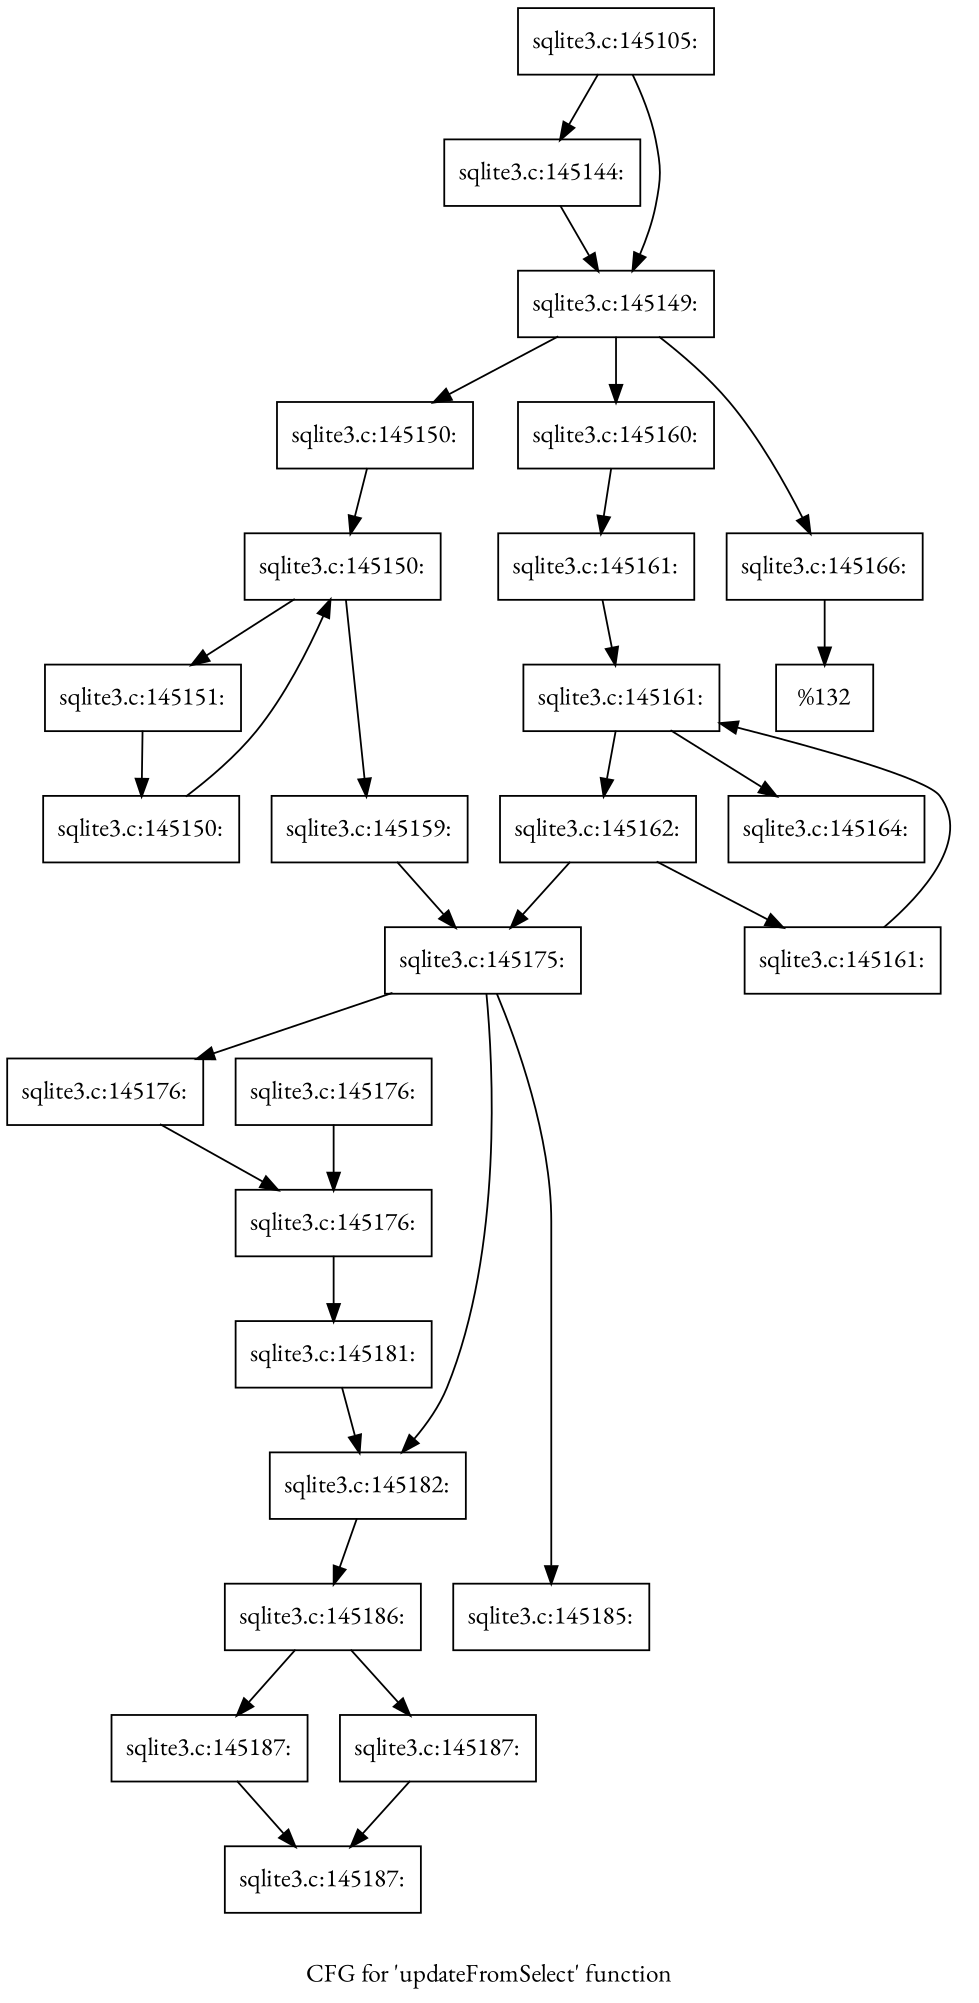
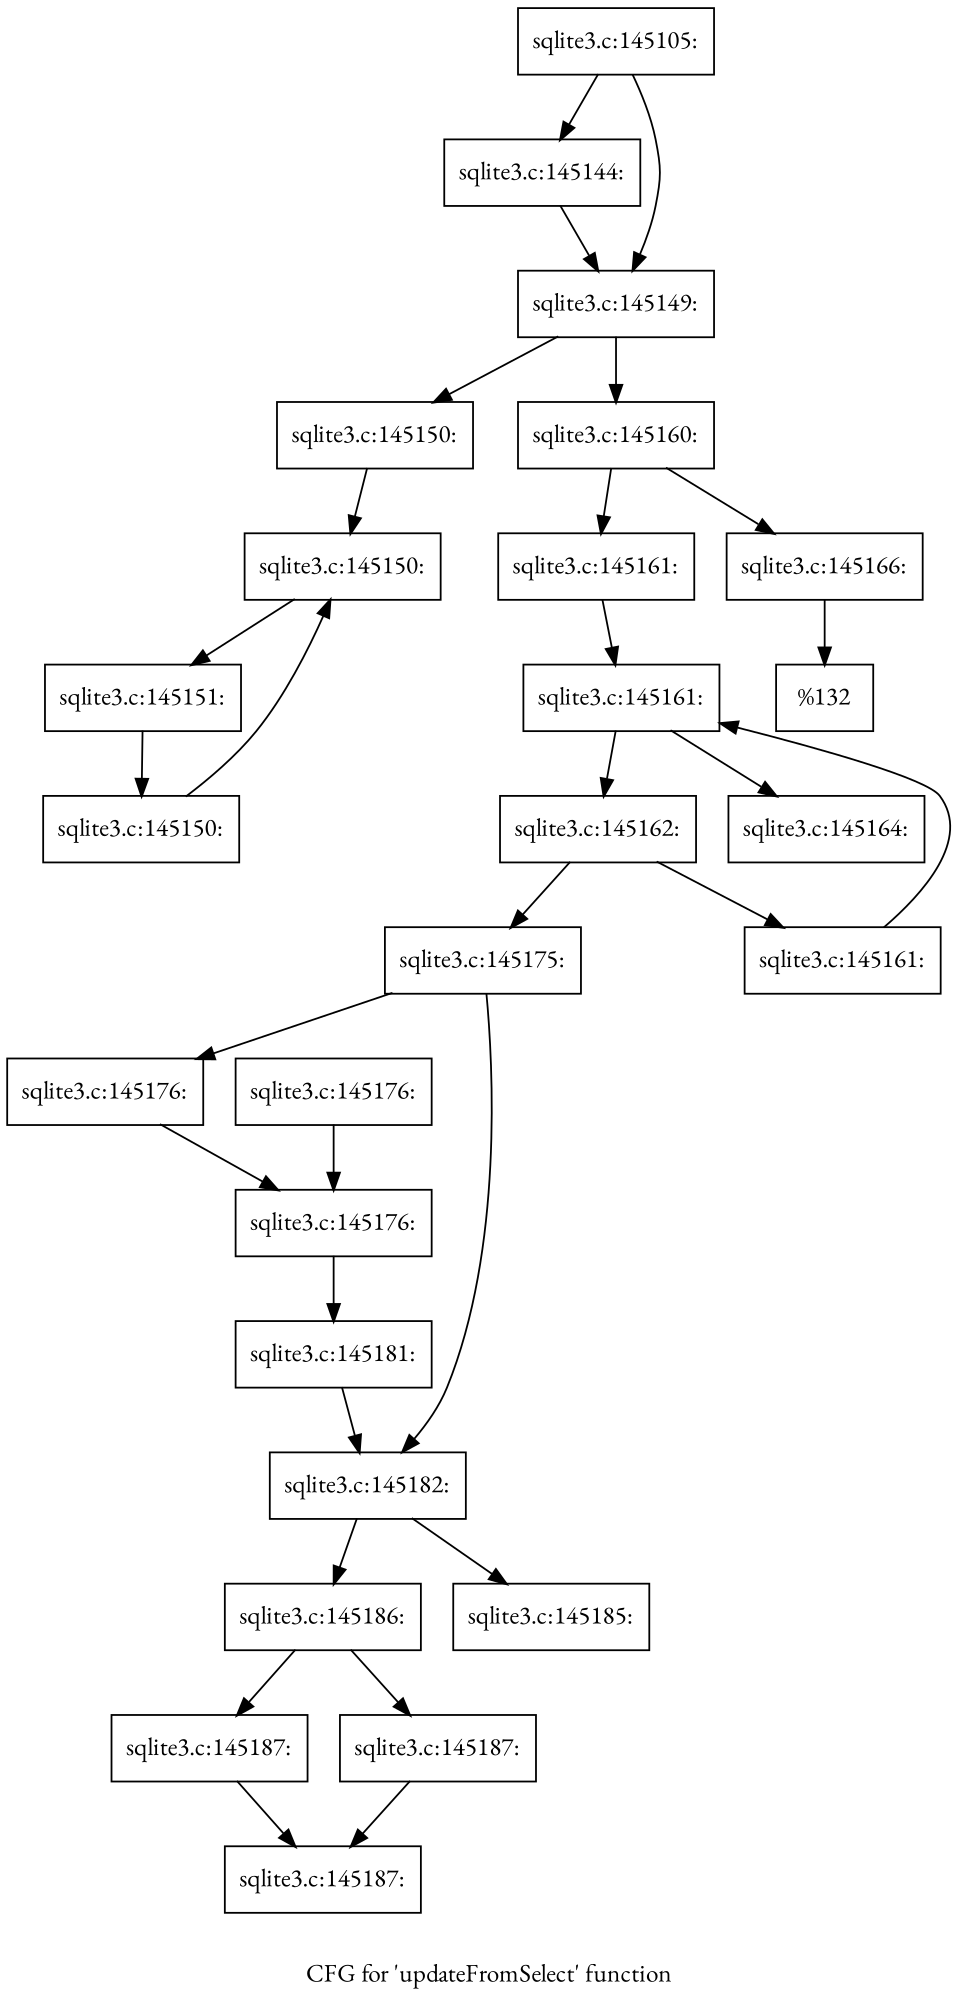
(742, 418) -> (712, 496)
(370, 829) -> none
(551, 1276) -> (452, 1546)
